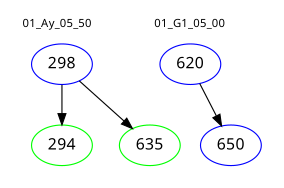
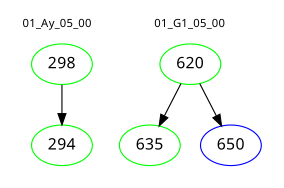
(57, 24) -> (57, 24)
(62, 64) -> (62, 64)
(190, 64) -> (190, 64)
(94, 94) -> (173, 100)
